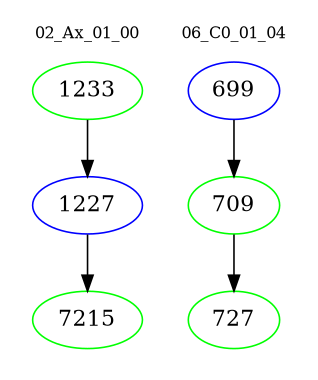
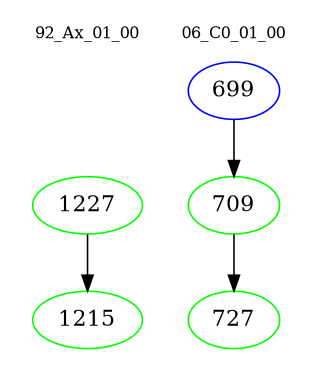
(88, 34) -> (88, 34)
(234, 34) -> (234, 34)
(88, 91) -> none
(88, 205) -> (88, 205)
(88, 320) -> (88, 320)
